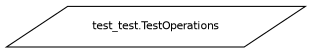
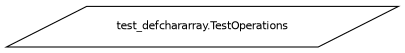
(156, 27) -> (202, 27)
